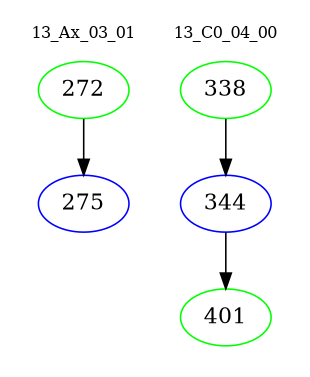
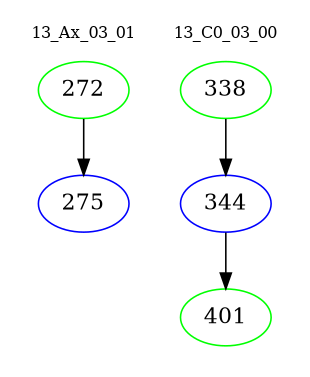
(226, 34) -> (226, 34)
